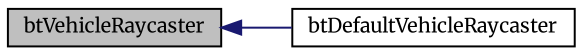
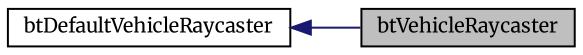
(267, 28) -> (336, 28)
